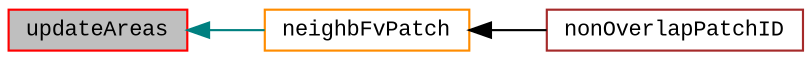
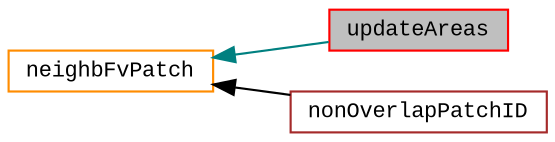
(237, 30) -> (282, 48)
